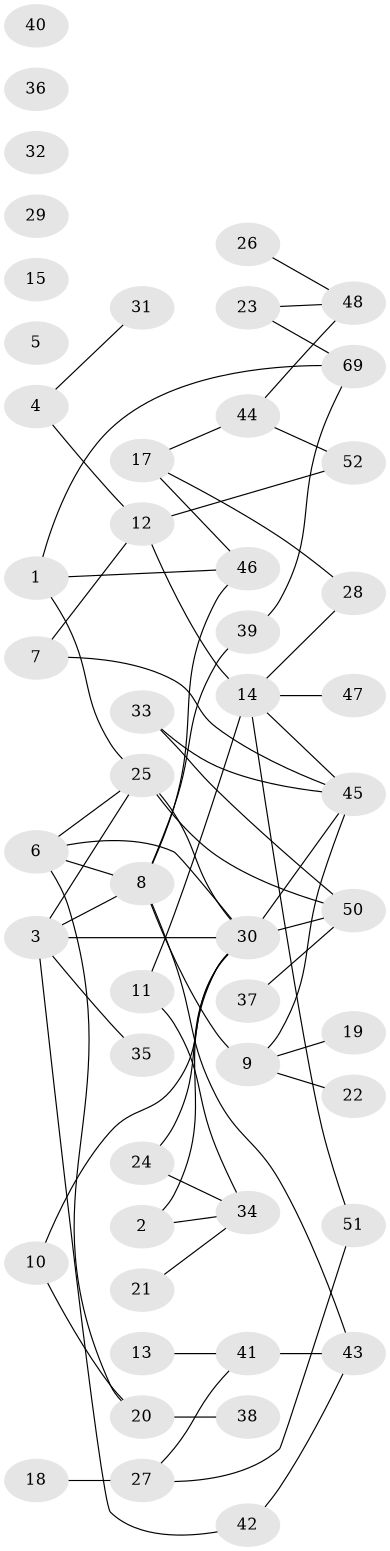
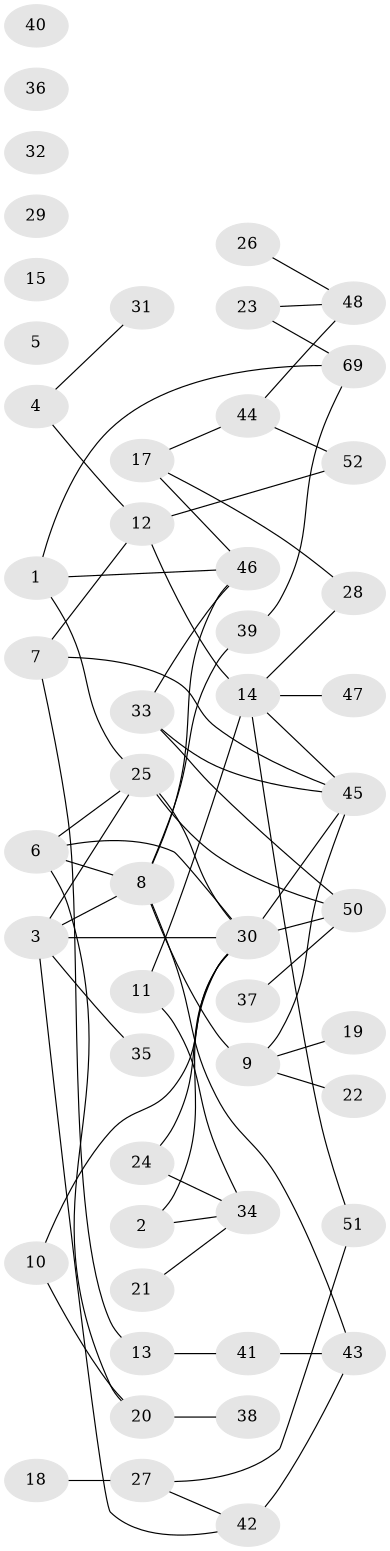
none -> (189, 637)
none -> (76, 1010)
(191, 1425) -> (195, 1503)
